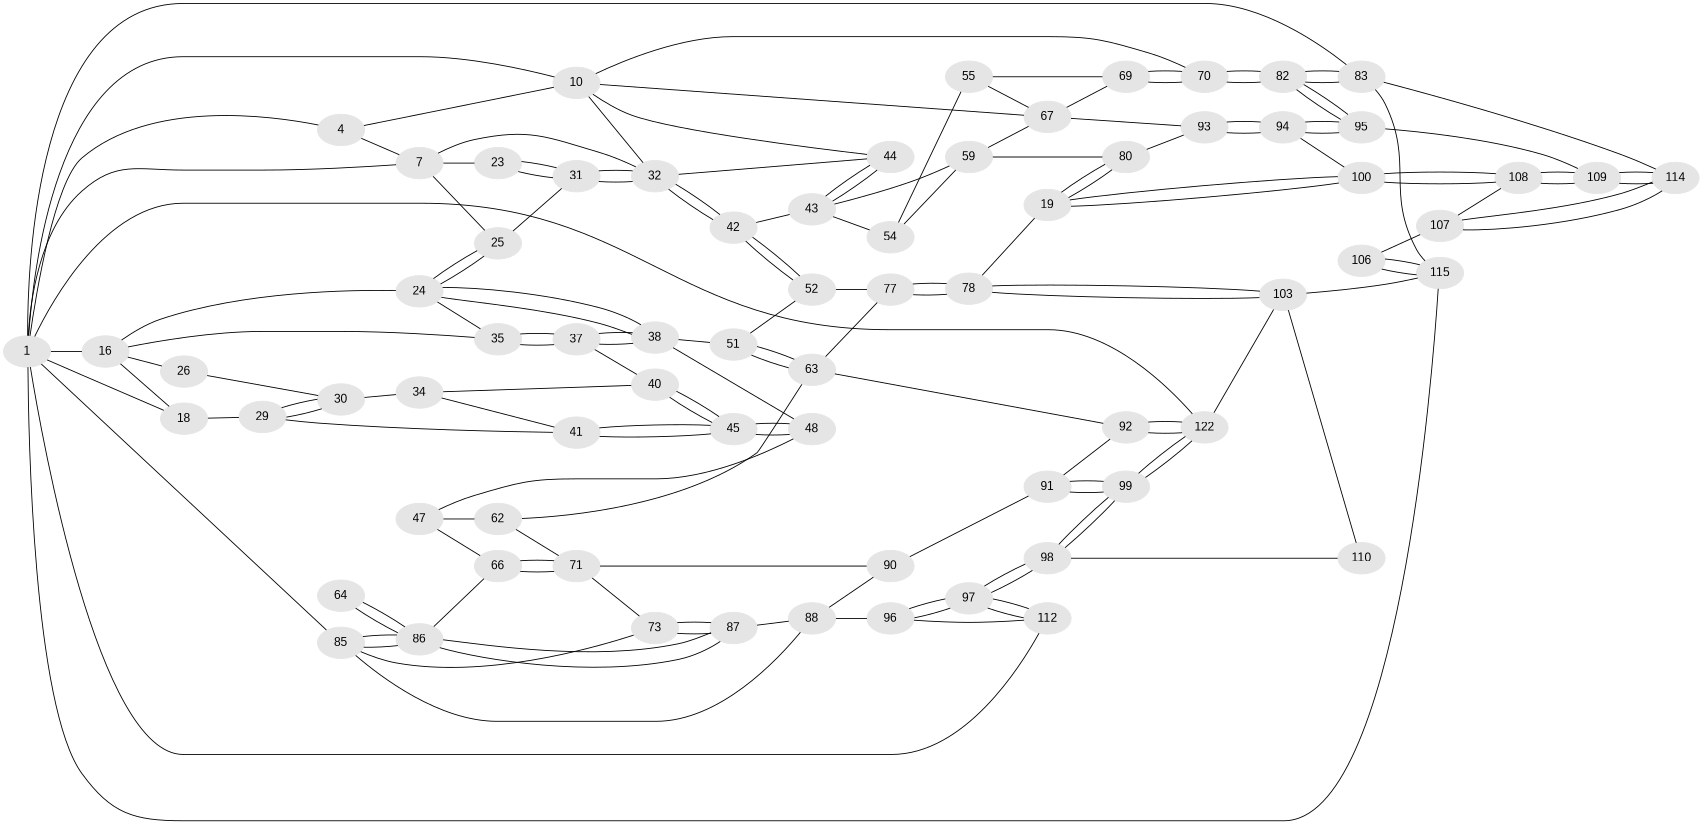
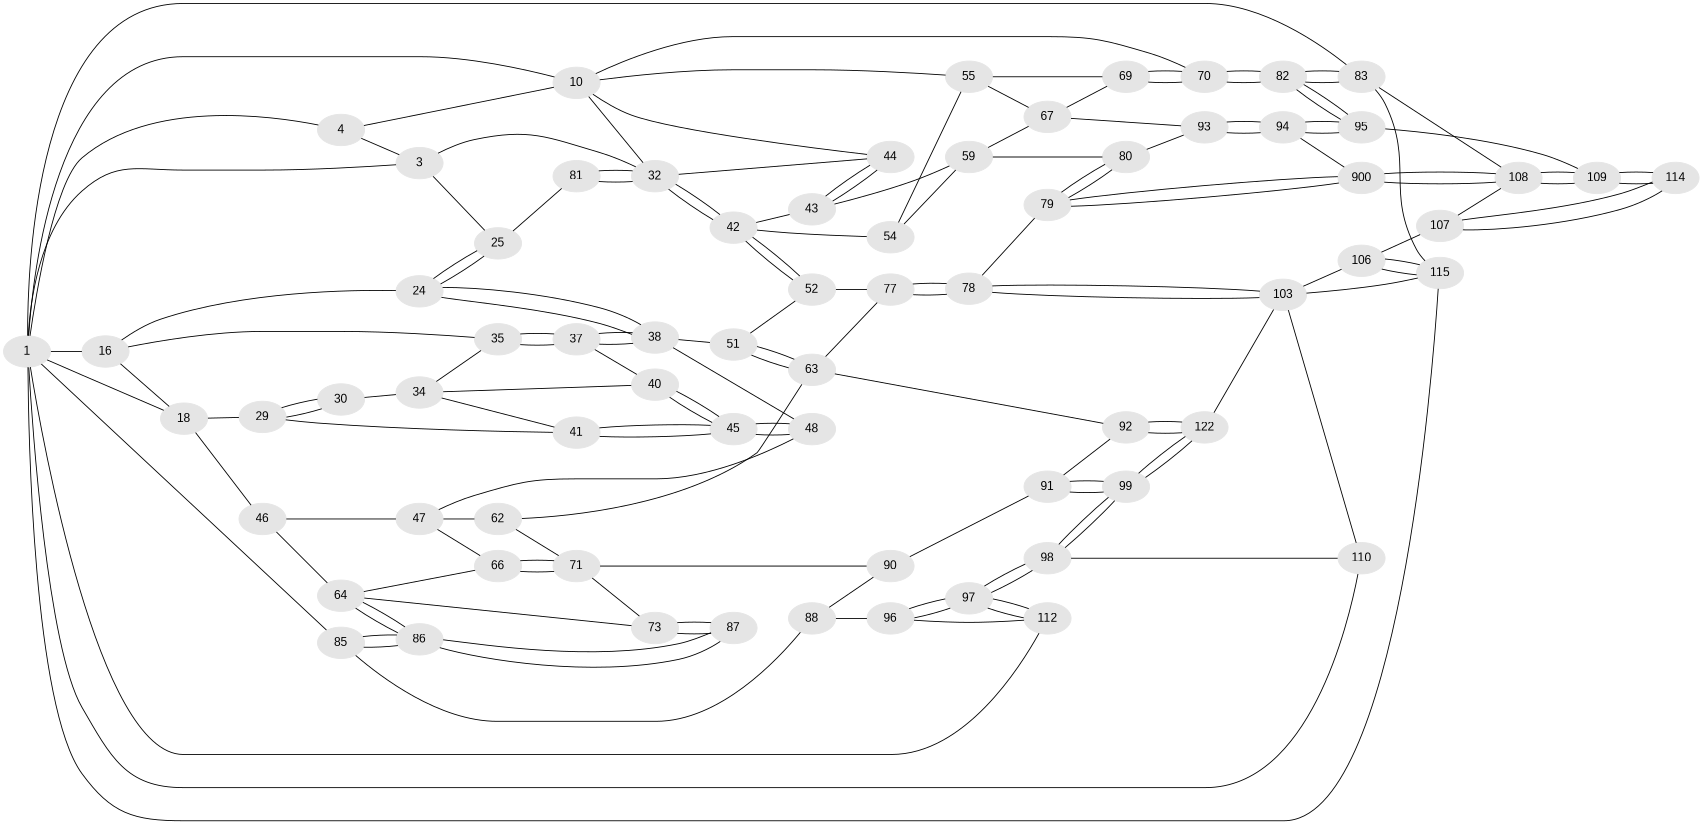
(812, 100) -> (772, 70)
(1521, 121) -> (1440, 127)
(420, 163) -> (420, 163)
(498, 163) -> none
(577, 176) -> (577, 176)
(1362, 178) -> (1362, 178)
(1048, 205) -> (1048, 205)
(851, 223) -> (812, 234)
(602, 242) -> (594, 788)
none -> (1322, 278)
(459, 315) -> (459, 366)
(184, 372) -> none
none -> (263, 519)
(459, 603) -> (419, 581)
(773, 623) -> none
(491, 665) -> (498, 612)
